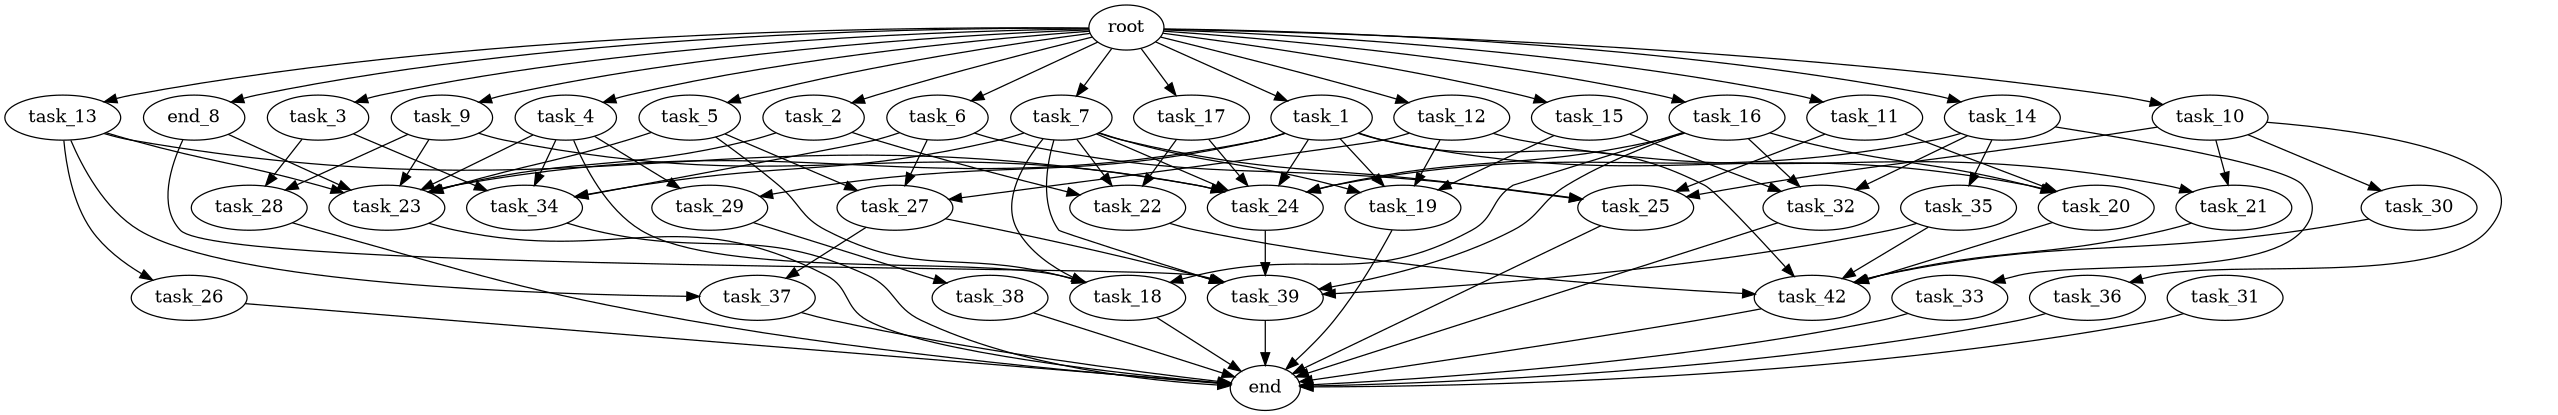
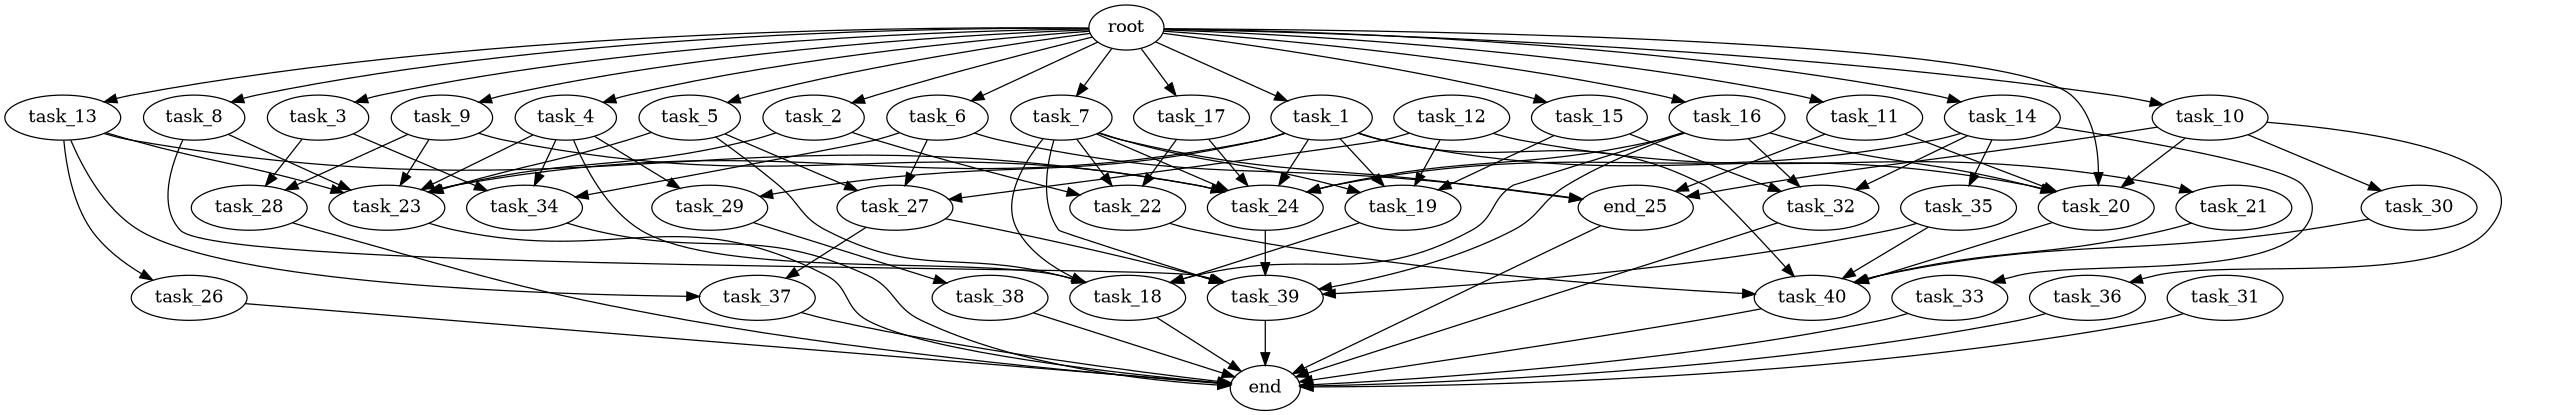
(1279, 67) -> (1663, 40)
(194, 118) -> (194, 118)
(2218, 149) -> (2158, 159)
(806, 168) -> none
(1636, 208) -> (1636, 208)
(1812, 298) -> (1812, 298)
(1347, 303) -> (1254, 257)
